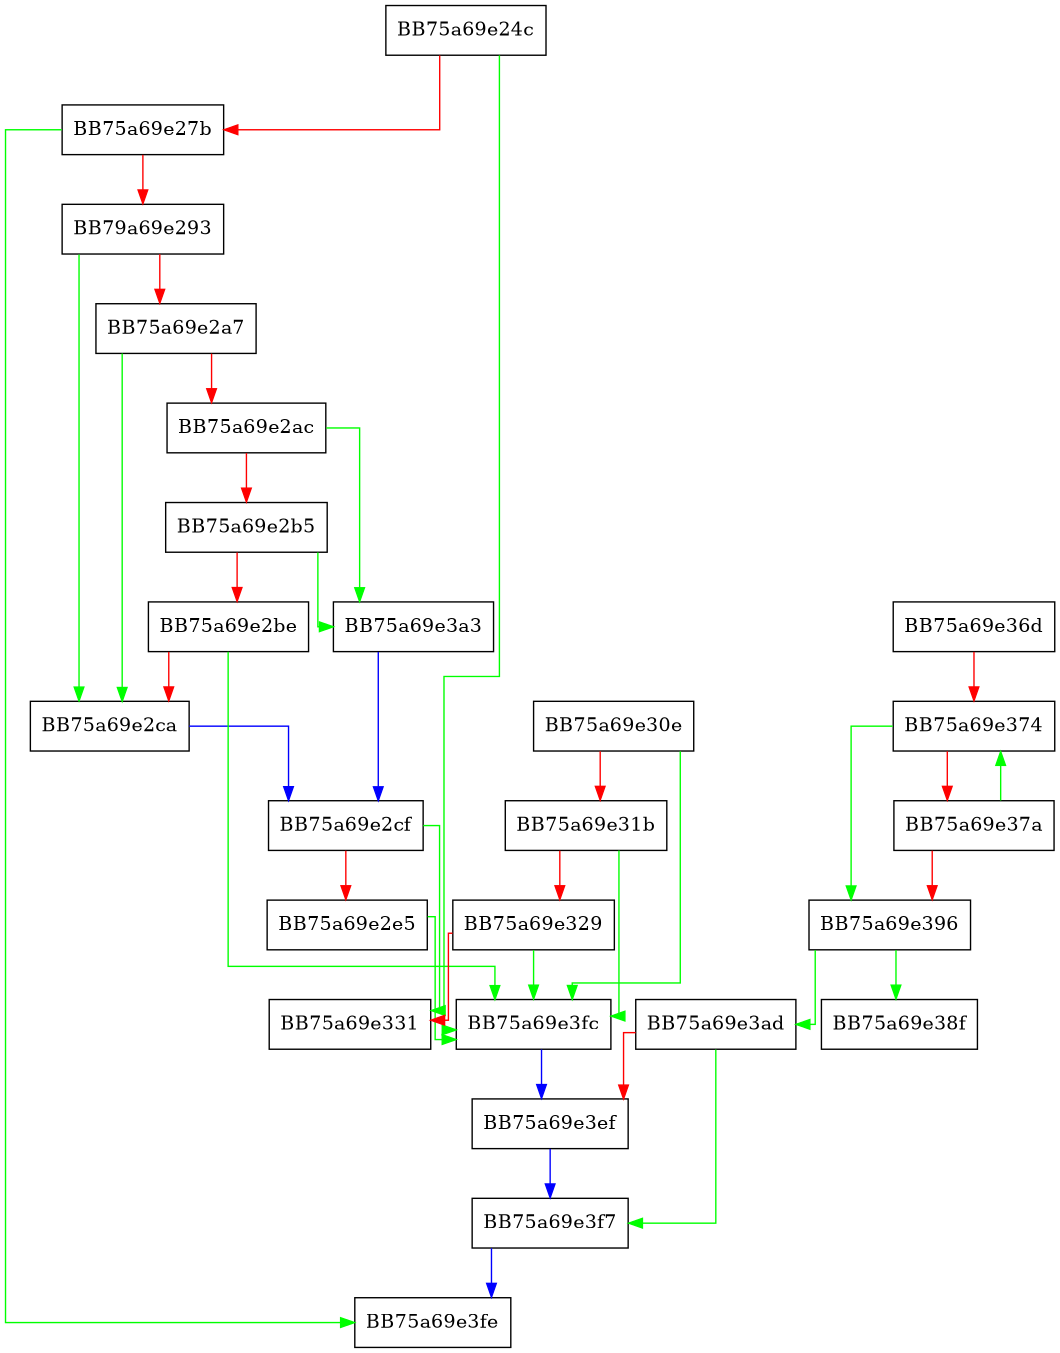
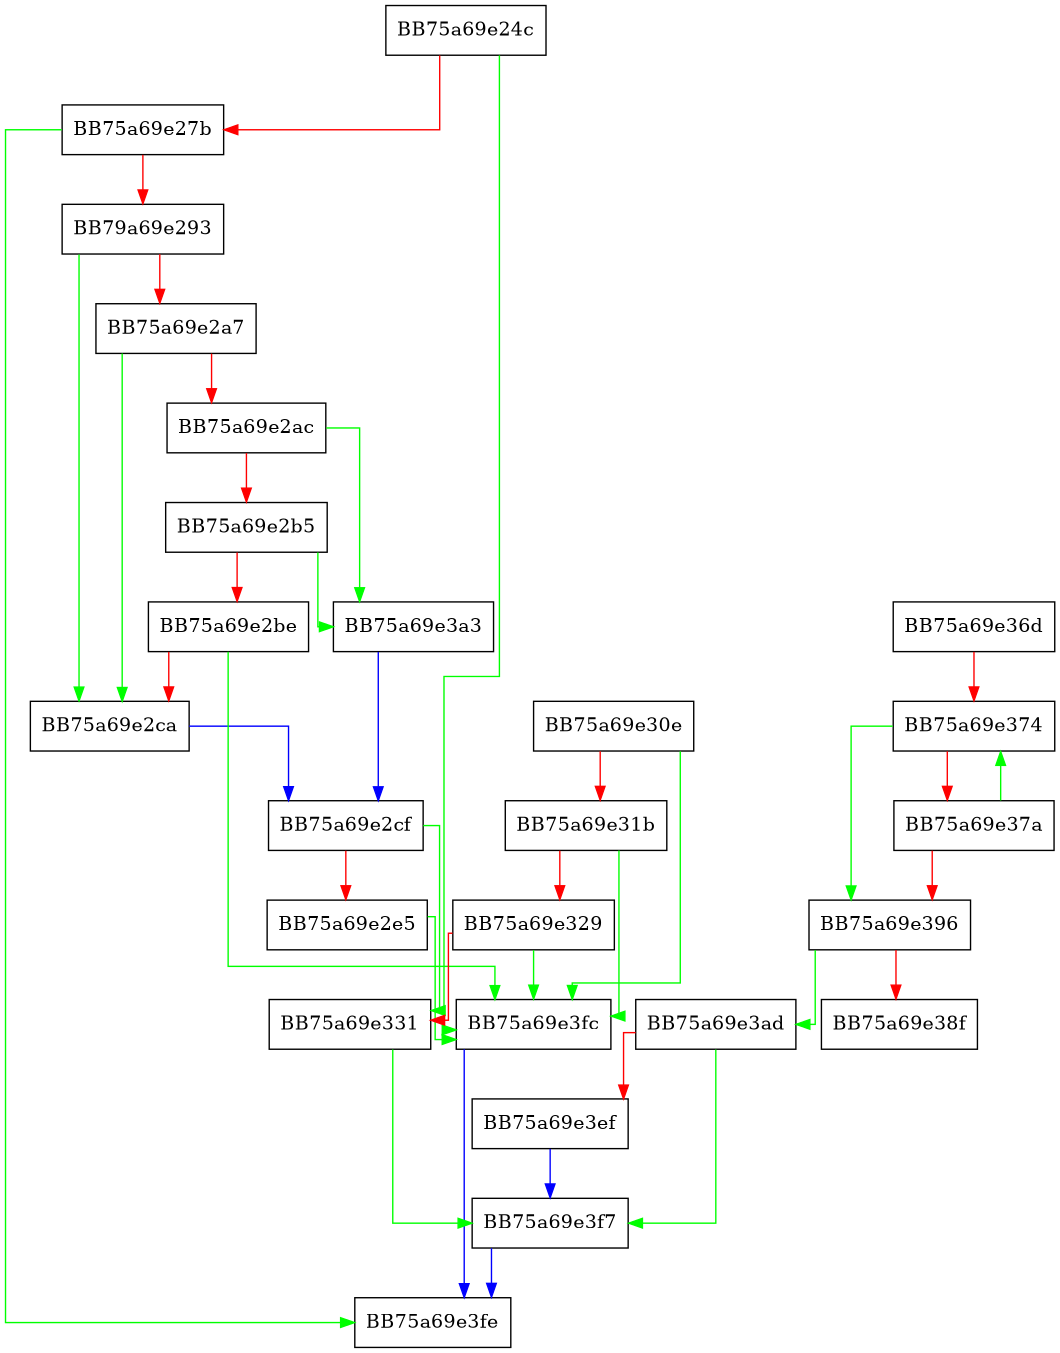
(896, 968) -> (896, 968)
(542, 1067) -> (464, 1166)
none -> (393, 1169)
